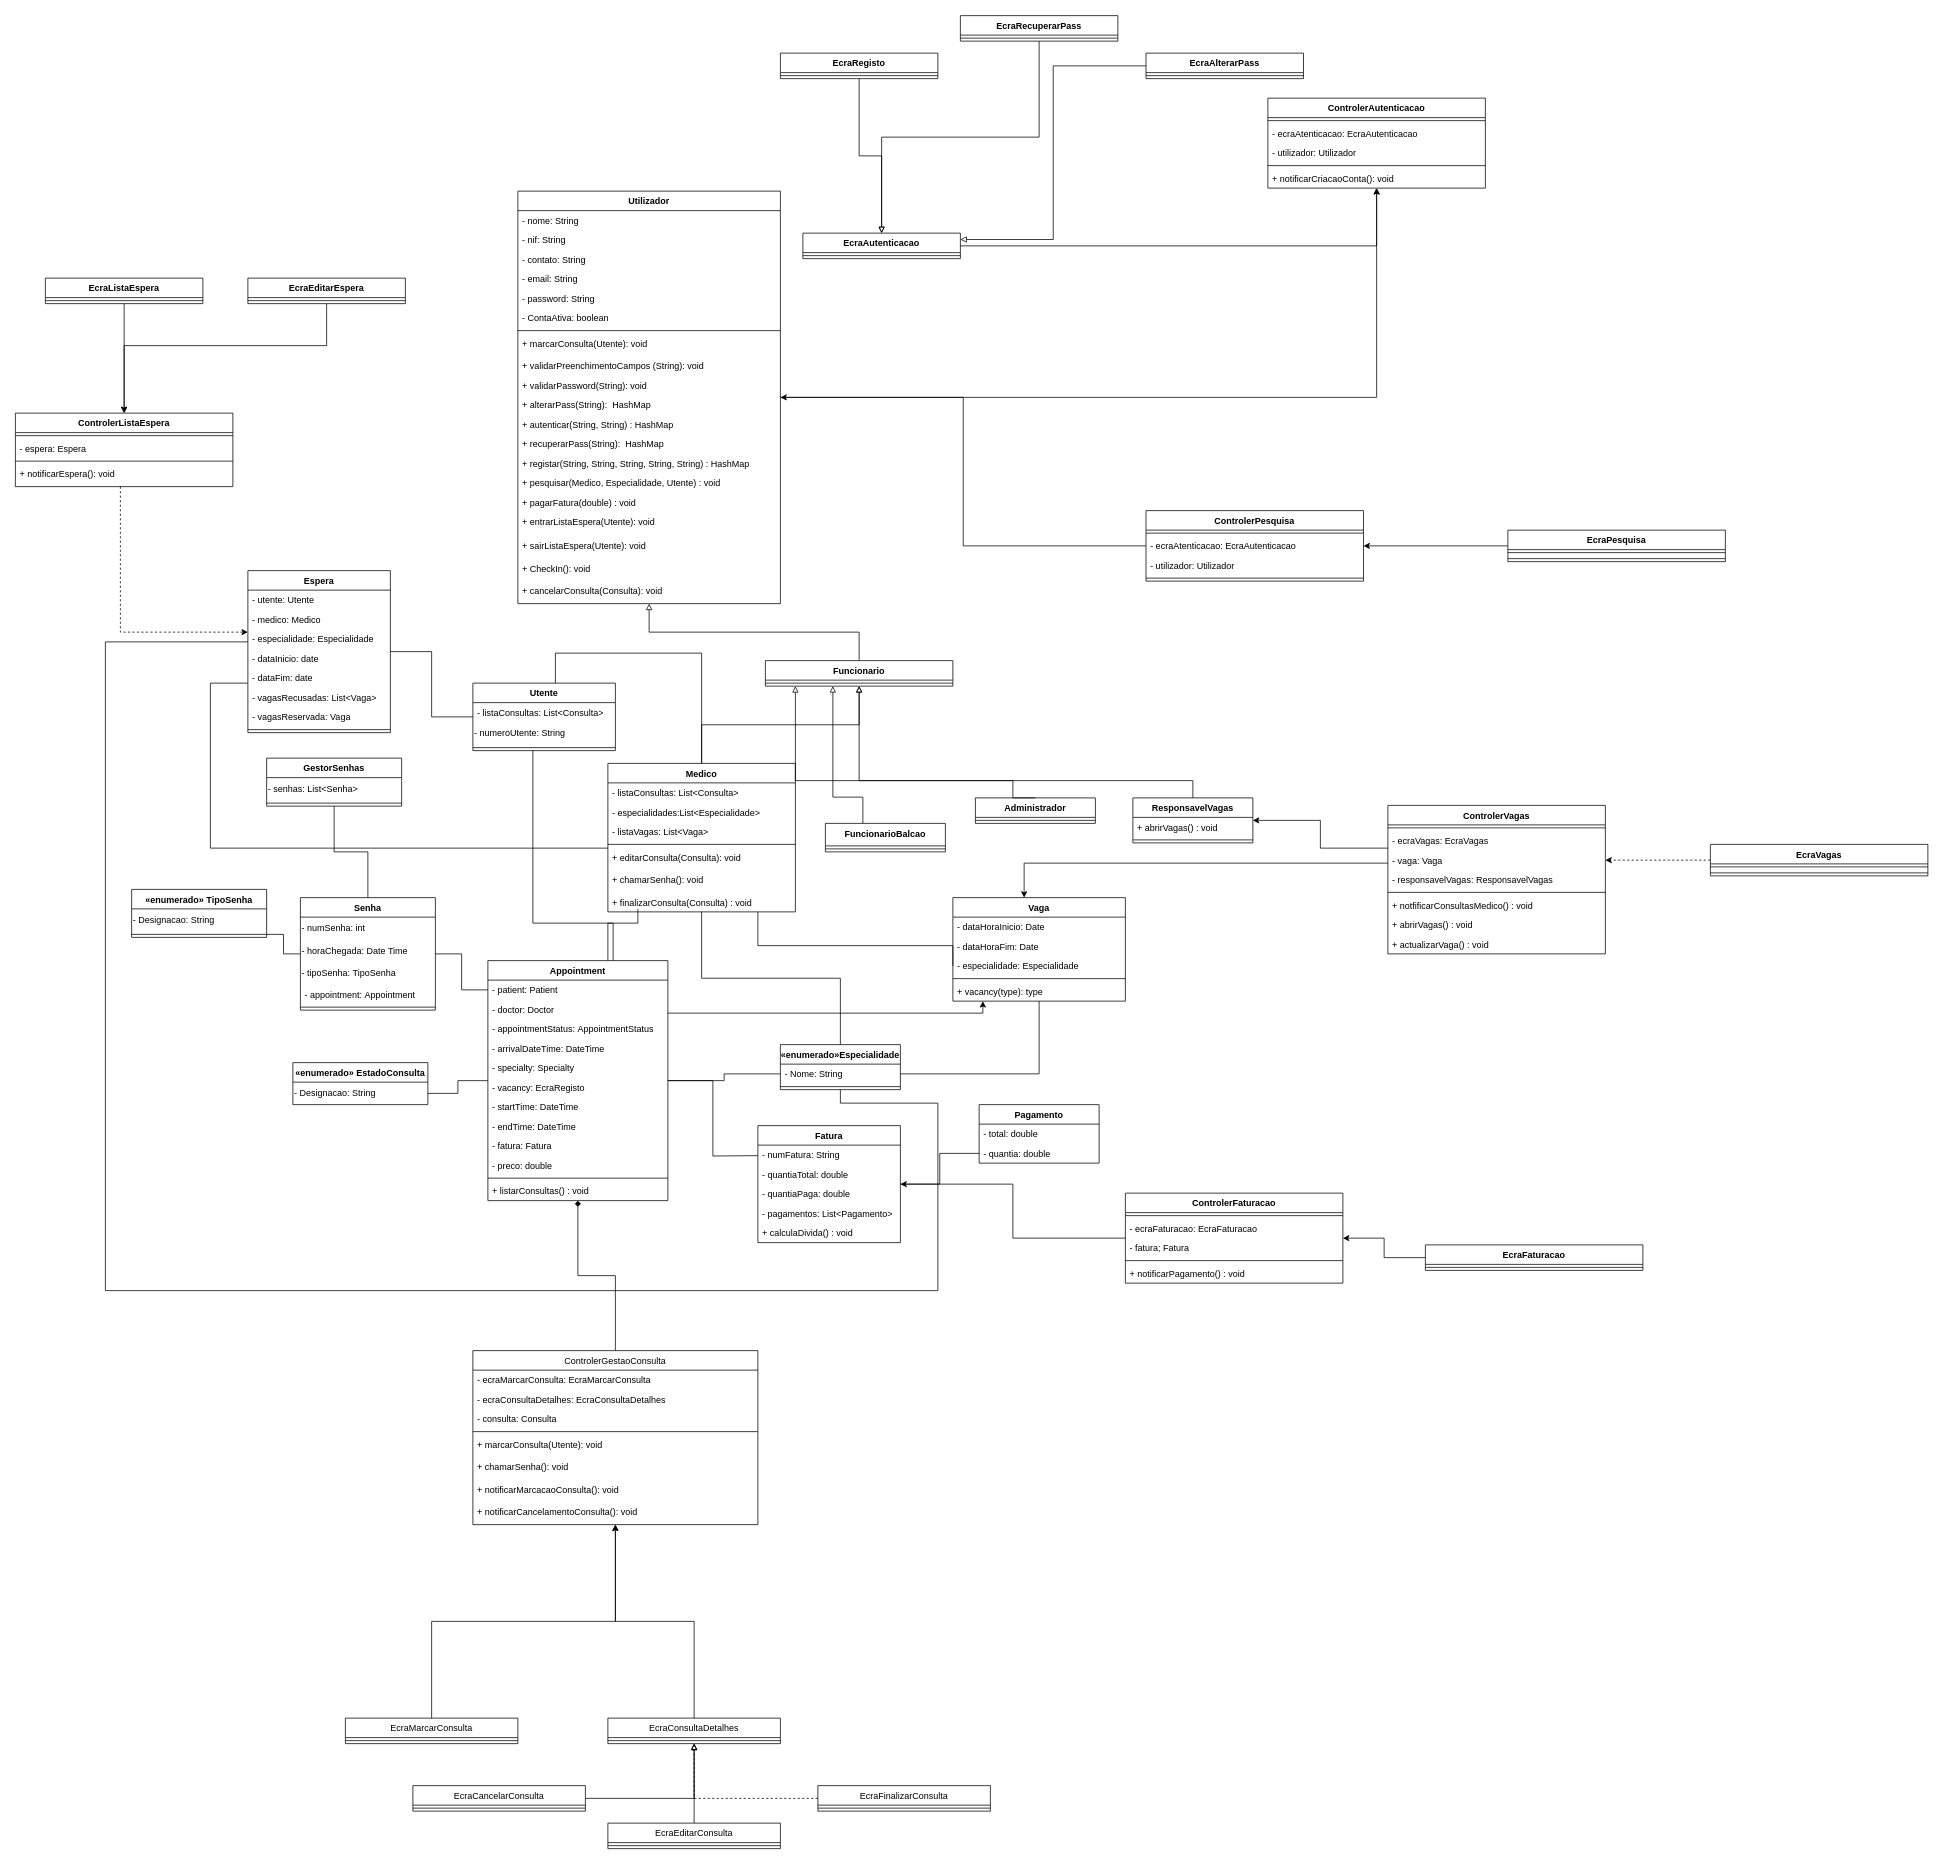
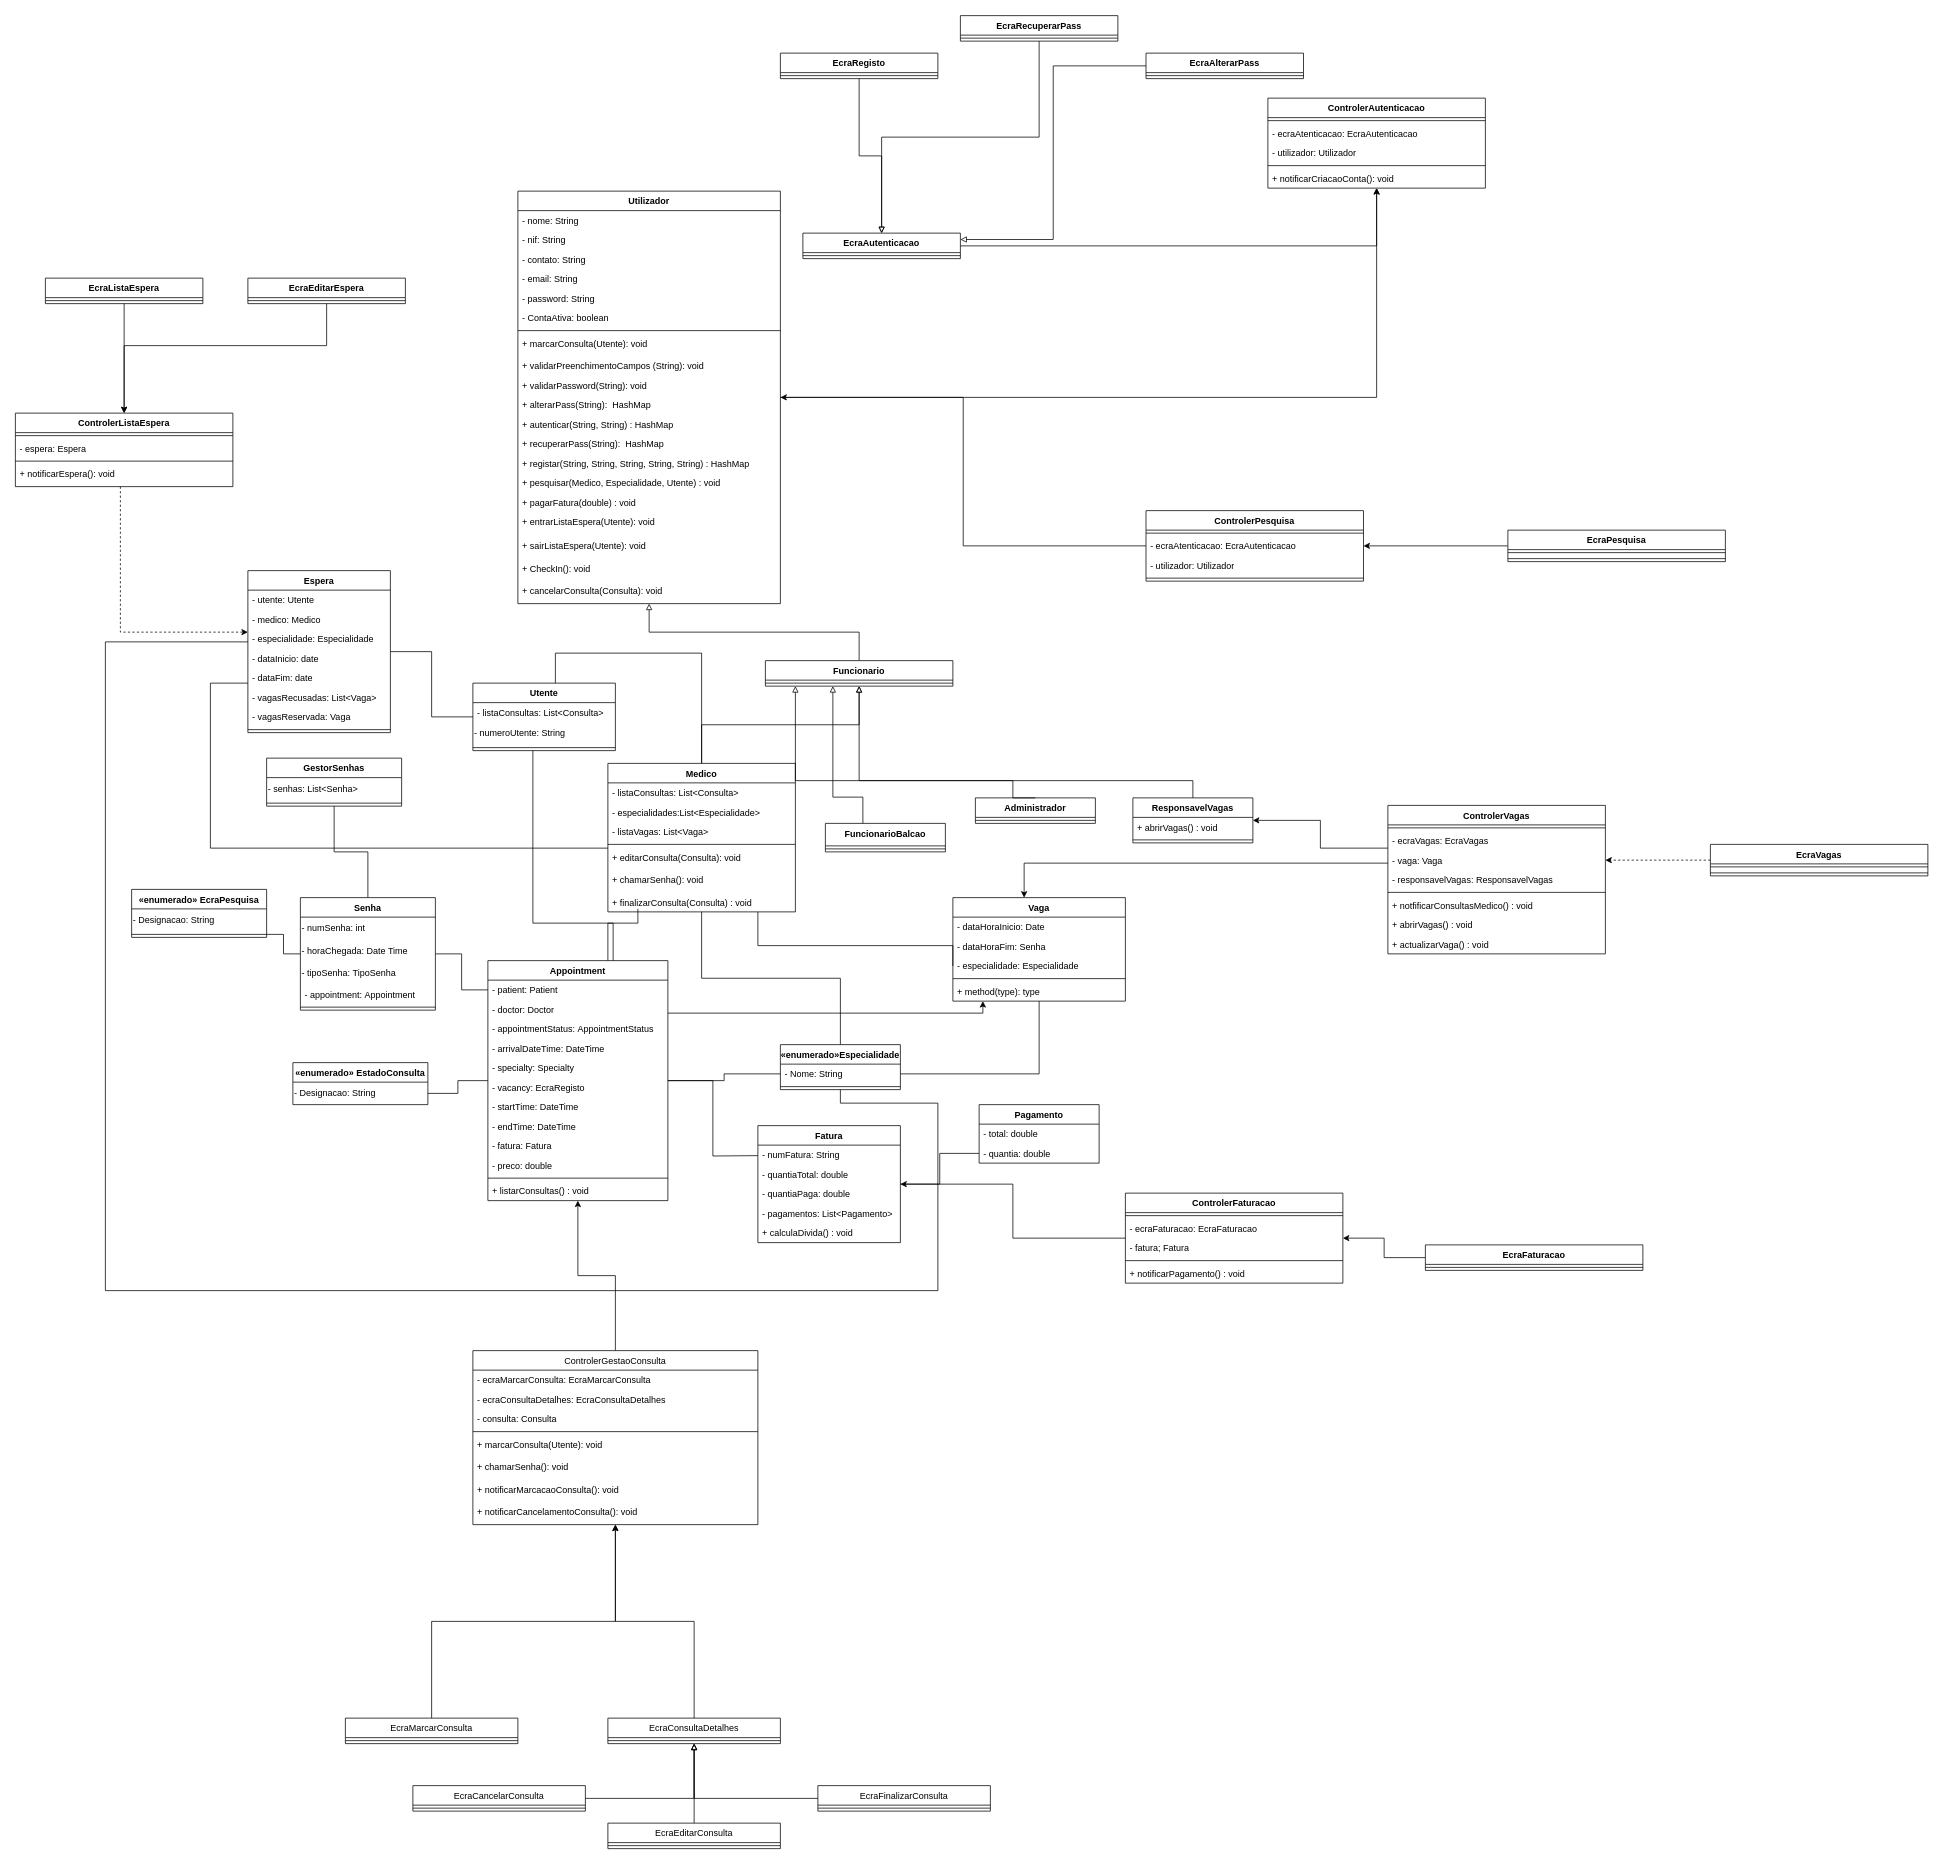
(199, 899) -> (199, 899)
(1000, 947) -> (1003, 947)
(1006, 992) -> (1004, 992)
(578, 1207) -> (578, 1207)
(755, 1798) -> (755, 1798)
